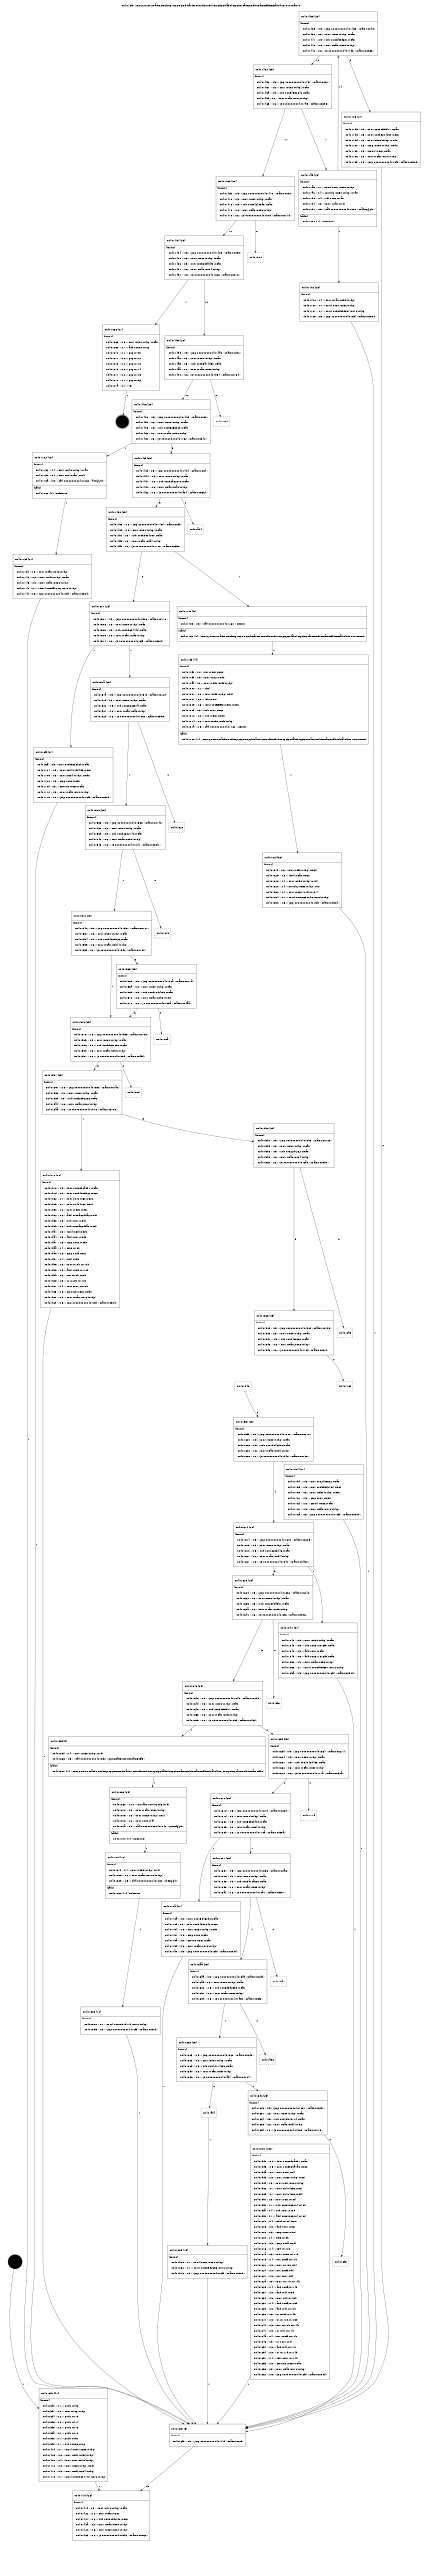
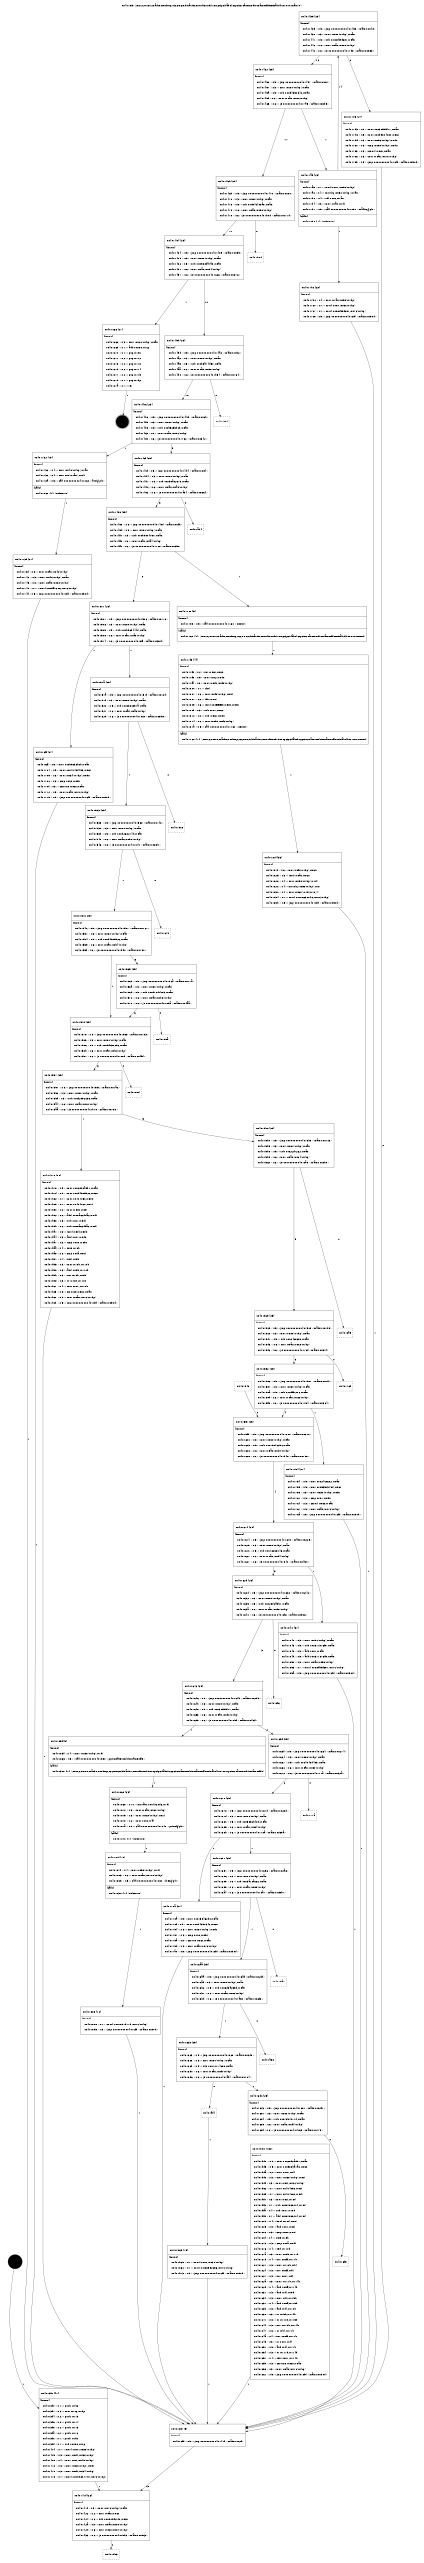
none -> (294, 1386)
none -> (111, 2554)
